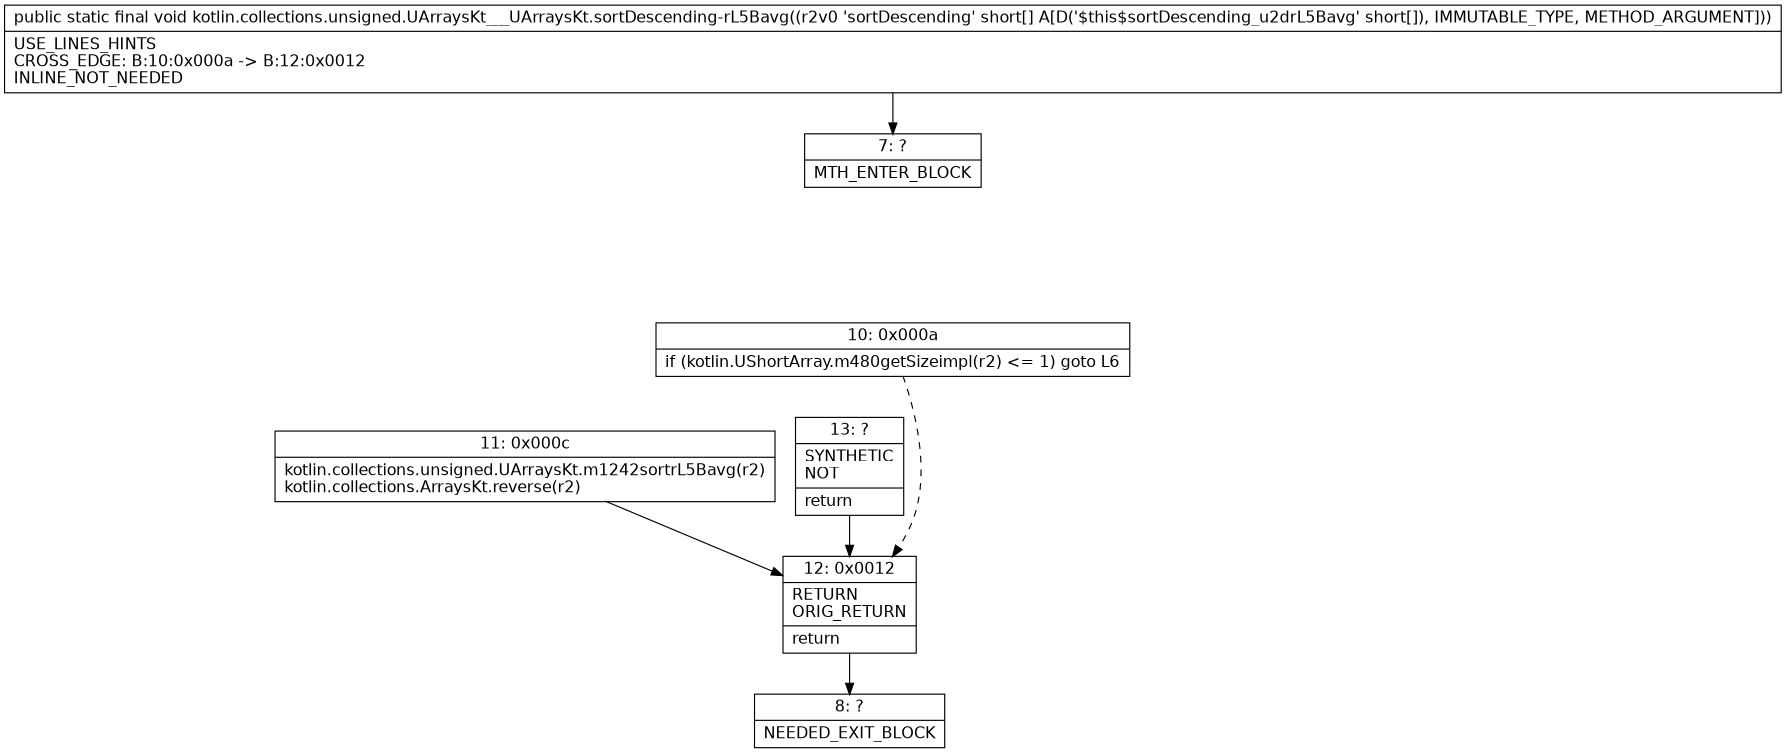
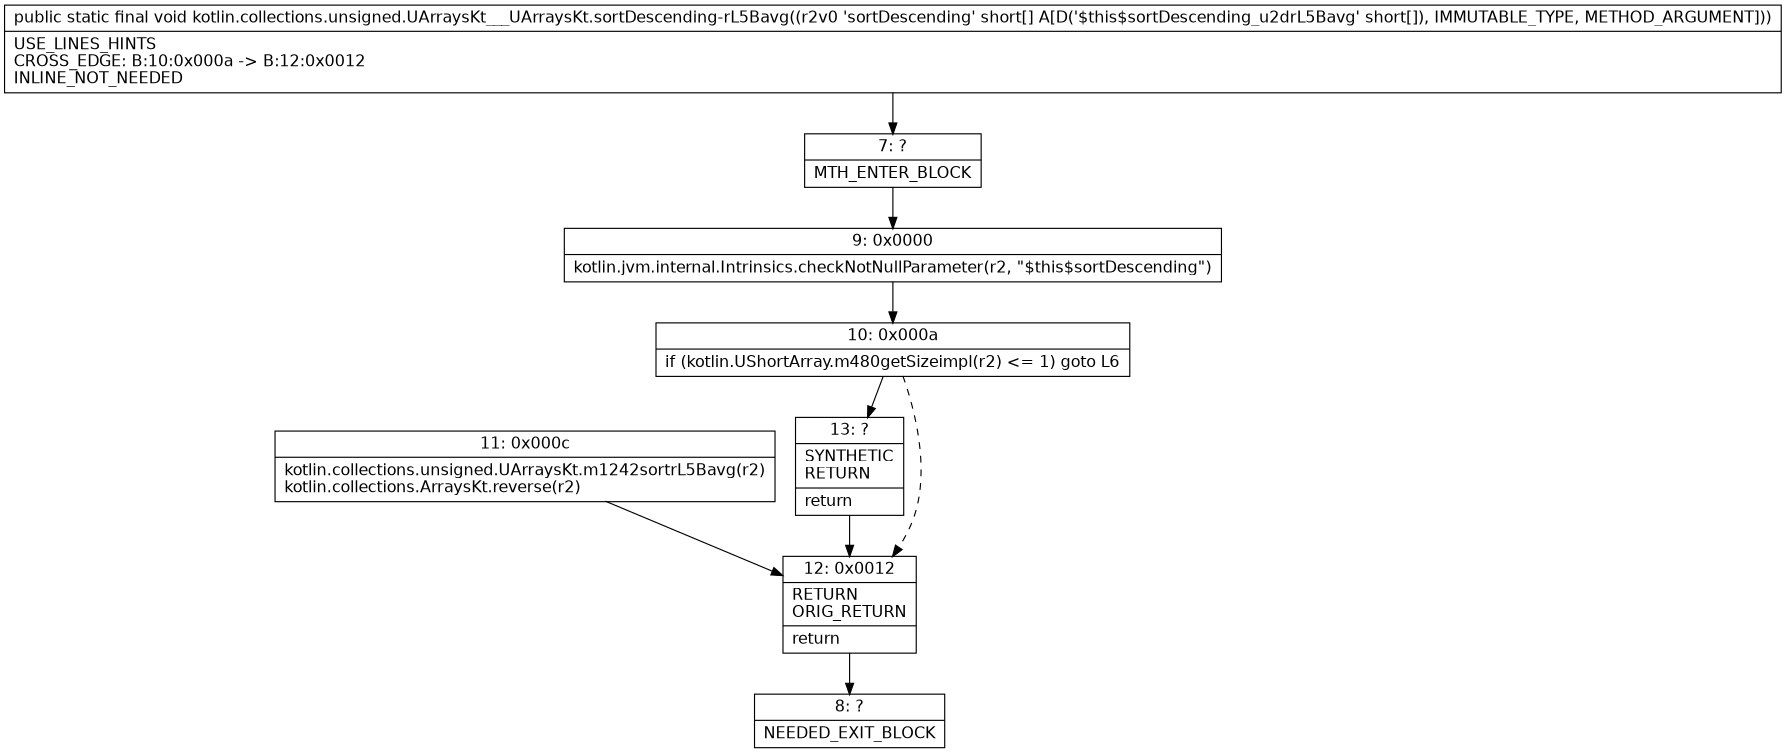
none -> (893, 255)
none -> (877, 392)
(822, 474) -> (838, 474)
